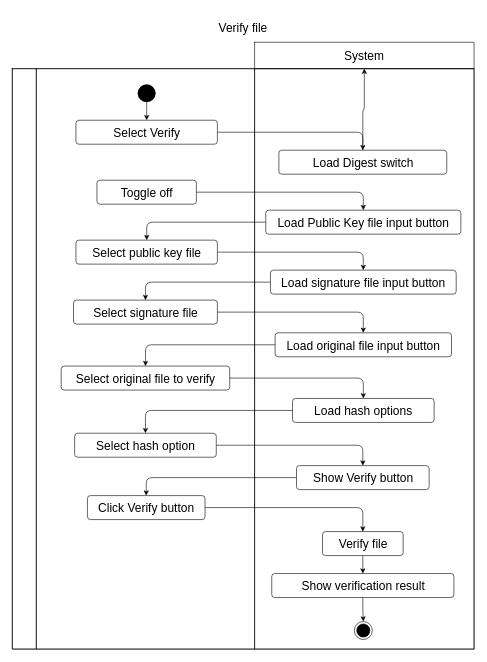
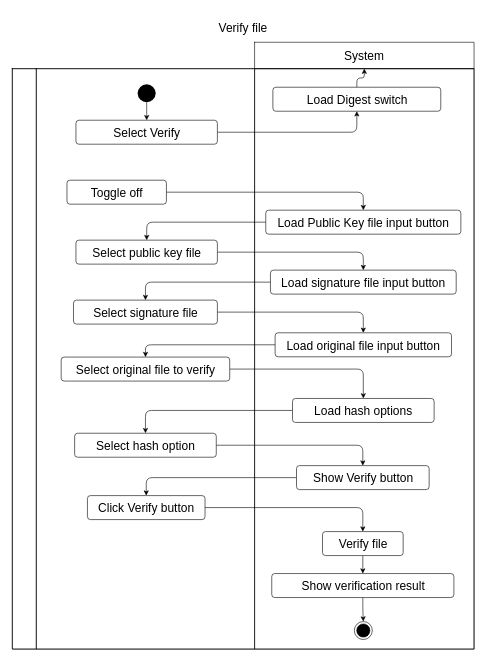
(363, 162) -> (357, 99)
(147, 192) -> (117, 192)
(145, 378) -> (145, 369)
